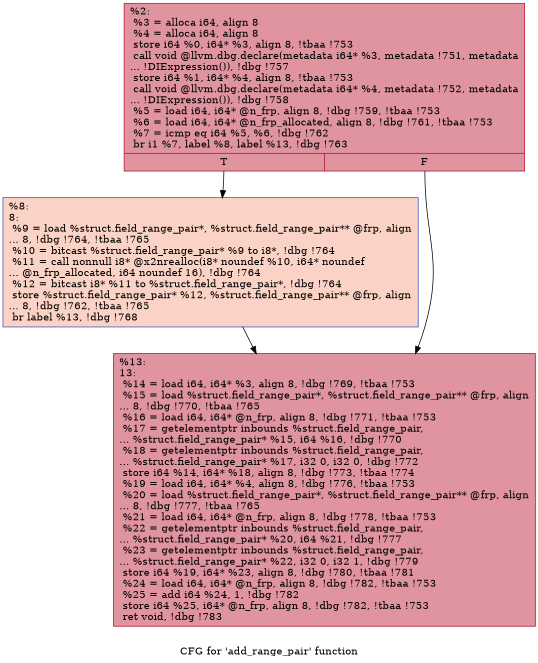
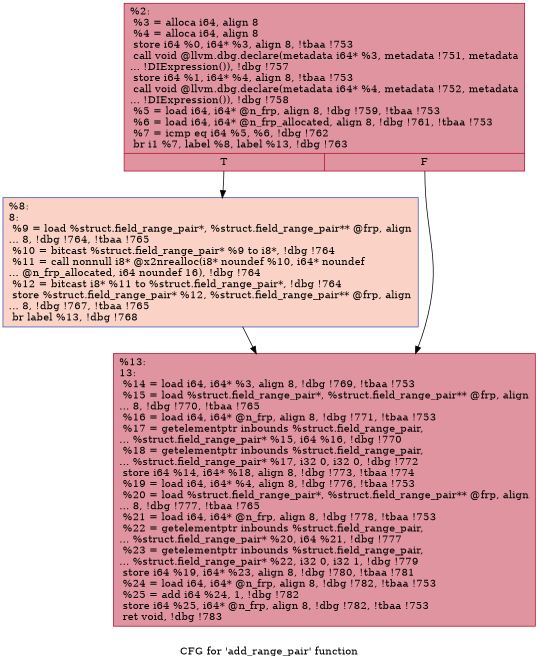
(79, 306) -> (79, 306)
